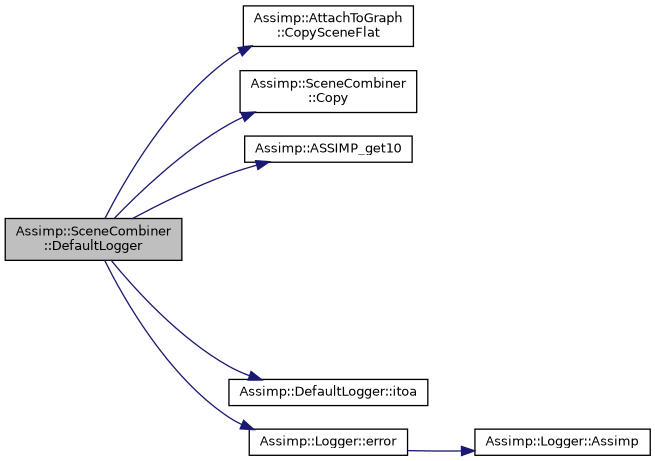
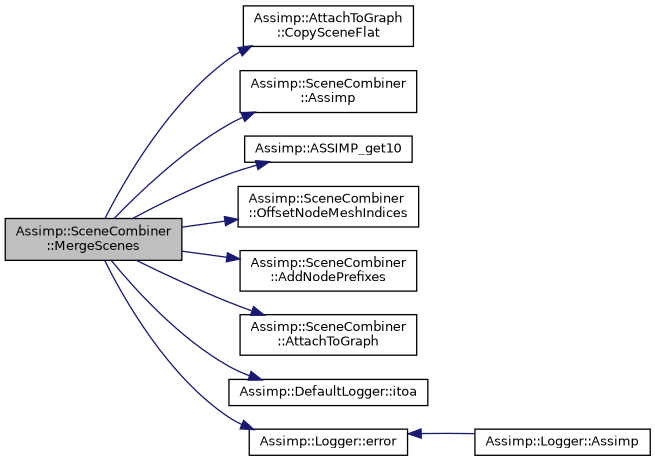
(328, 92) -> (328, 92)
none -> (328, 207)
(94, 239) -> (94, 239)
none -> (328, 271)
none -> (328, 335)
(435, 451) -> (448, 433)
